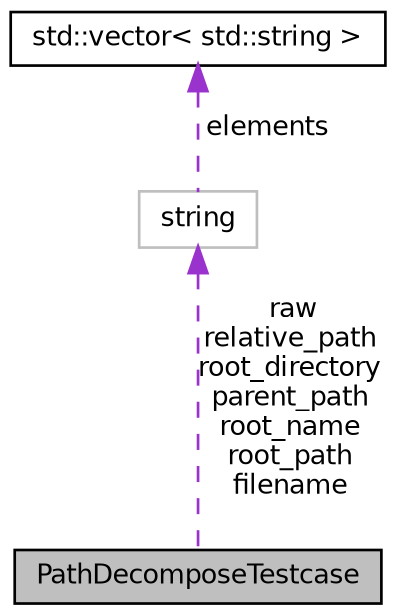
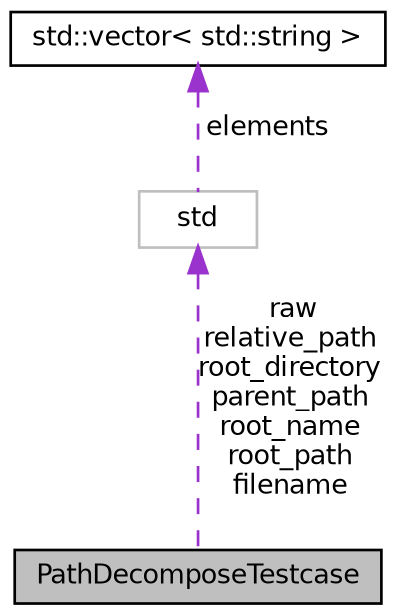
(198, 219) -> (198, 219)
